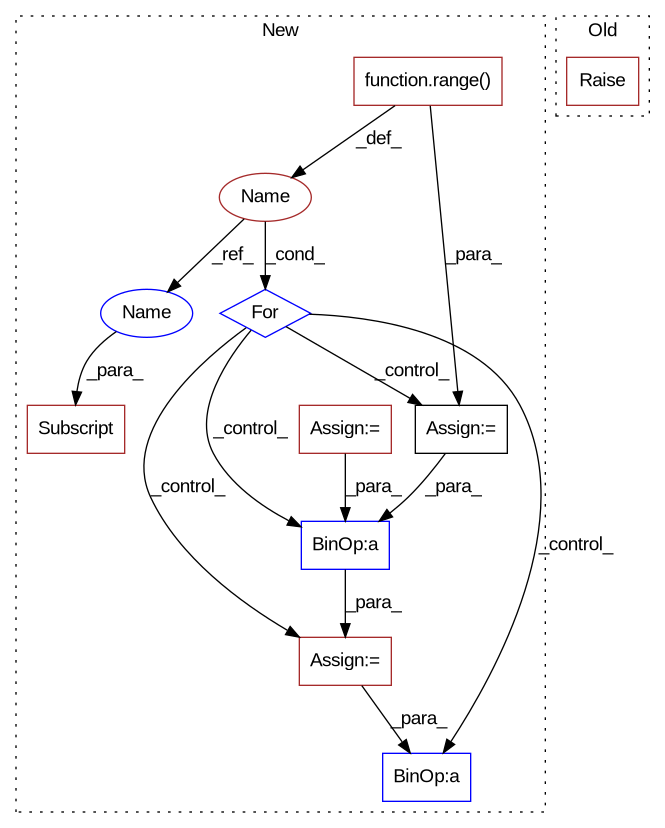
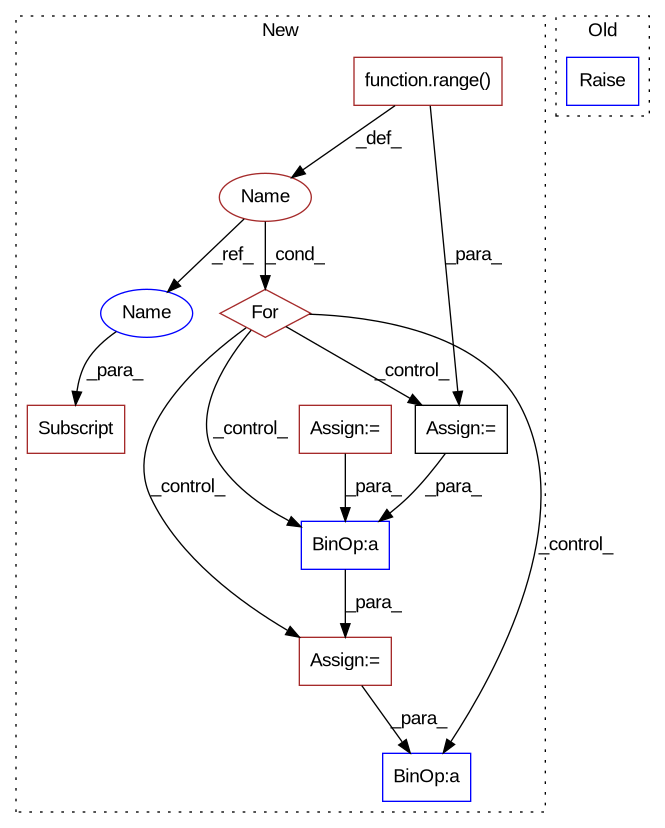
(603, 81) -> (603, 81)
(265, 313) -> (265, 313)
